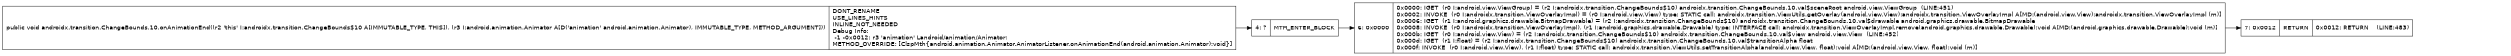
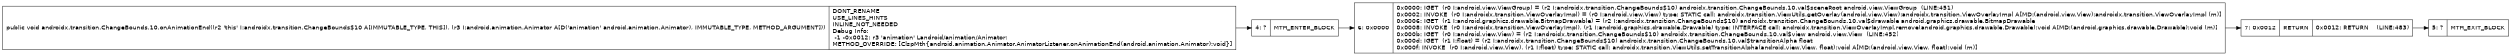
none -> (2469, 28)
